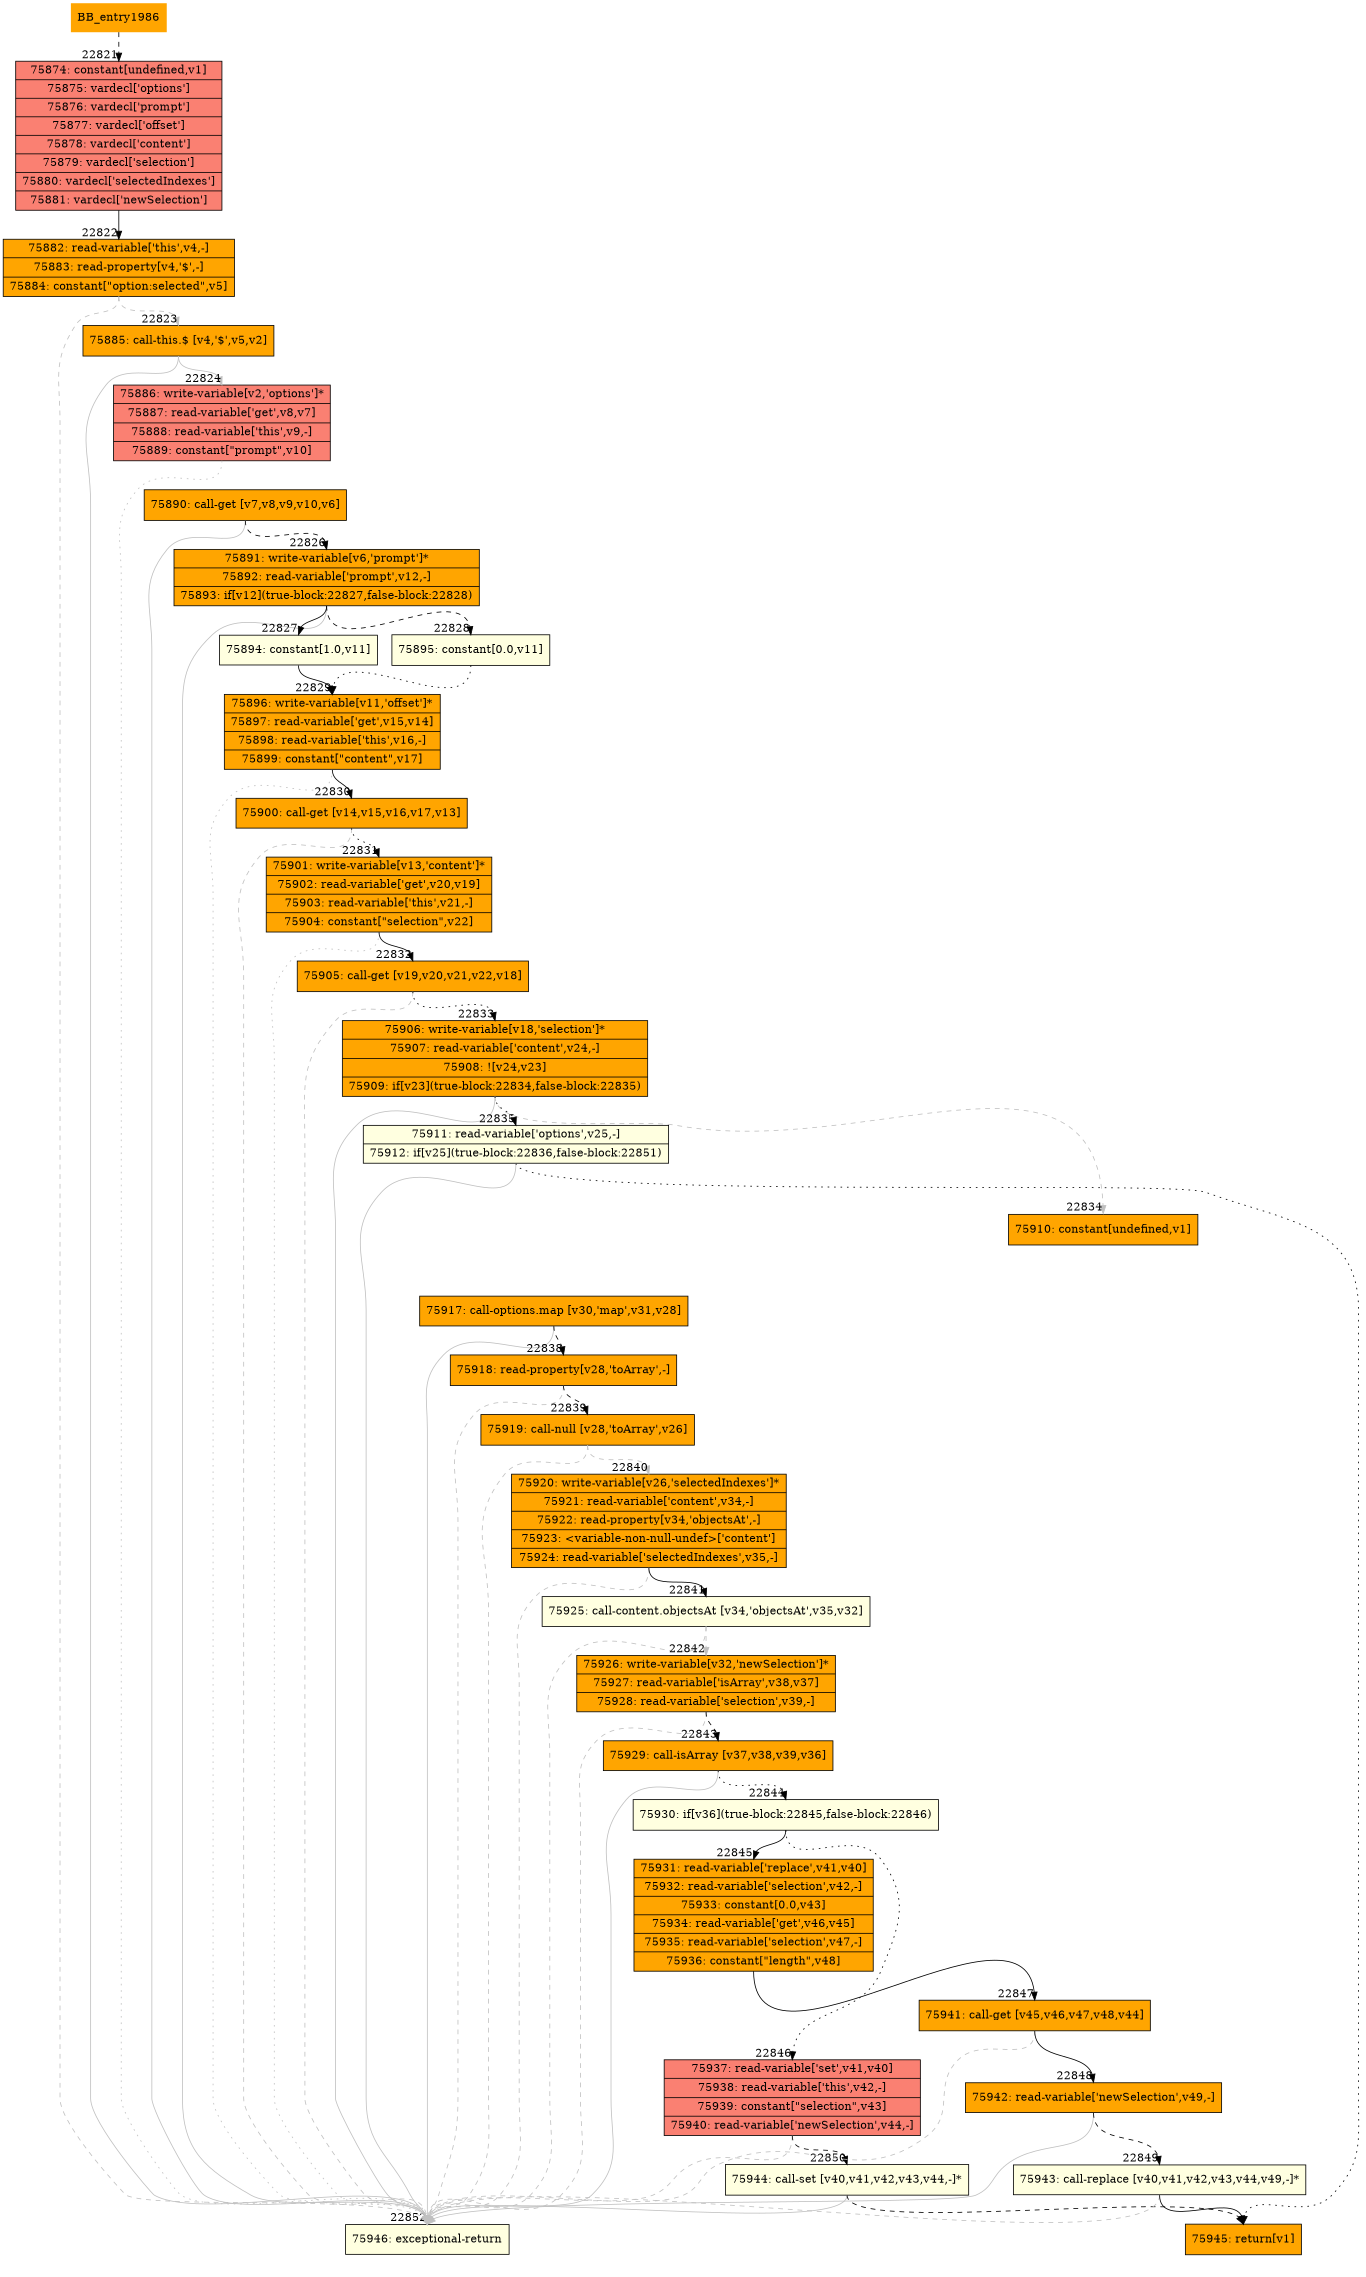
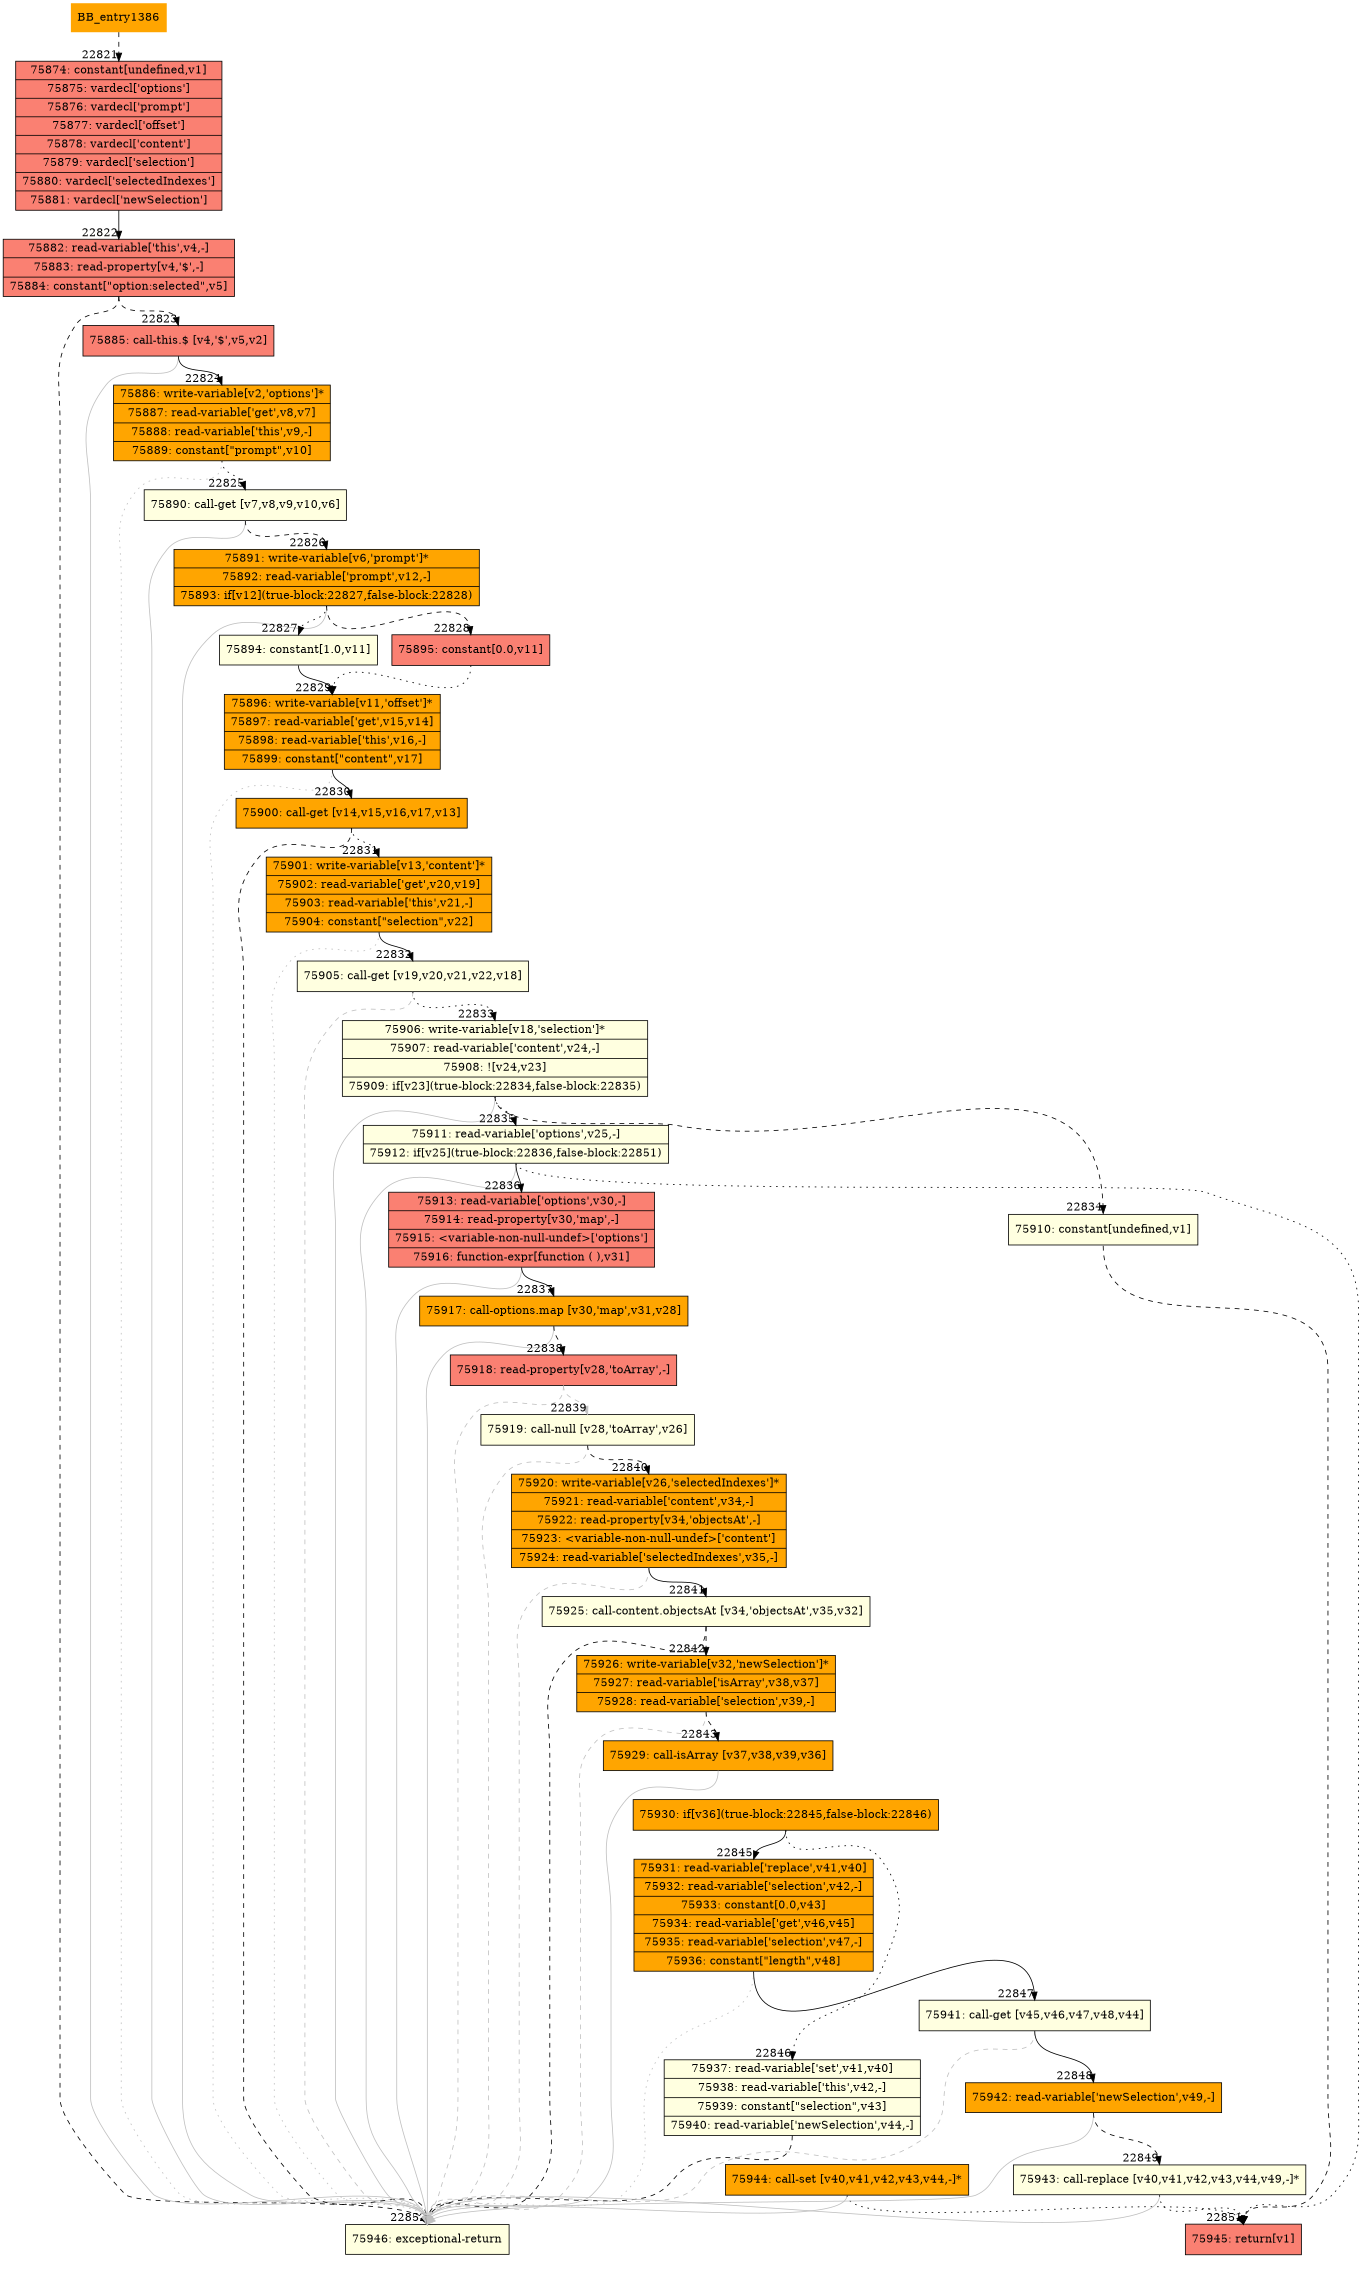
(119, 18) -> (119, 18)
(119, 268) -> (119, 268)
(145, 311) -> (145, 311)
(178, 341) -> (178, 341)
(196, 370) -> (196, 370)
(222, 423) -> (222, 423)
none -> (230, 473)
(245, 505) -> (245, 505)
(316, 619) -> (316, 619)
(471, 650) -> (471, 650)
(413, 976) -> (413, 976)
(495, 1058) -> (495, 1058)
(823, 1127) -> (823, 1127)
none -> (522, 1230)
(1103, 1230) -> (1103, 1230)
(563, 1370) -> (563, 1370)
(60, 1391) -> (60, 1391)
(572, 1398) -> (572, 1398)
(588, 1430) -> (588, 1430)
(614, 1460) -> (614, 1460)
(244, 1544) -> (244, 1544)
(706, 1637) -> (706, 1637)
none -> (1328, 1678)
(748, 1785) -> none
(786, 1815) -> (786, 1815)
(550, 1902) -> (550, 1902)
(1035, 2015) -> (1035, 2015)
(792, 2098) -> (792, 2098)
(815, 2150) -> none
none -> (643, 2159)
(847, 2180) -> (847, 2180)
(651, 2195) -> (651, 2195)
(1042, 2210) -> (1042, 2210)
(1197, 2210) -> (1197, 2210)
(834, 2212) -> (834, 2212)
(1243, 2239) -> (1243, 2239)
